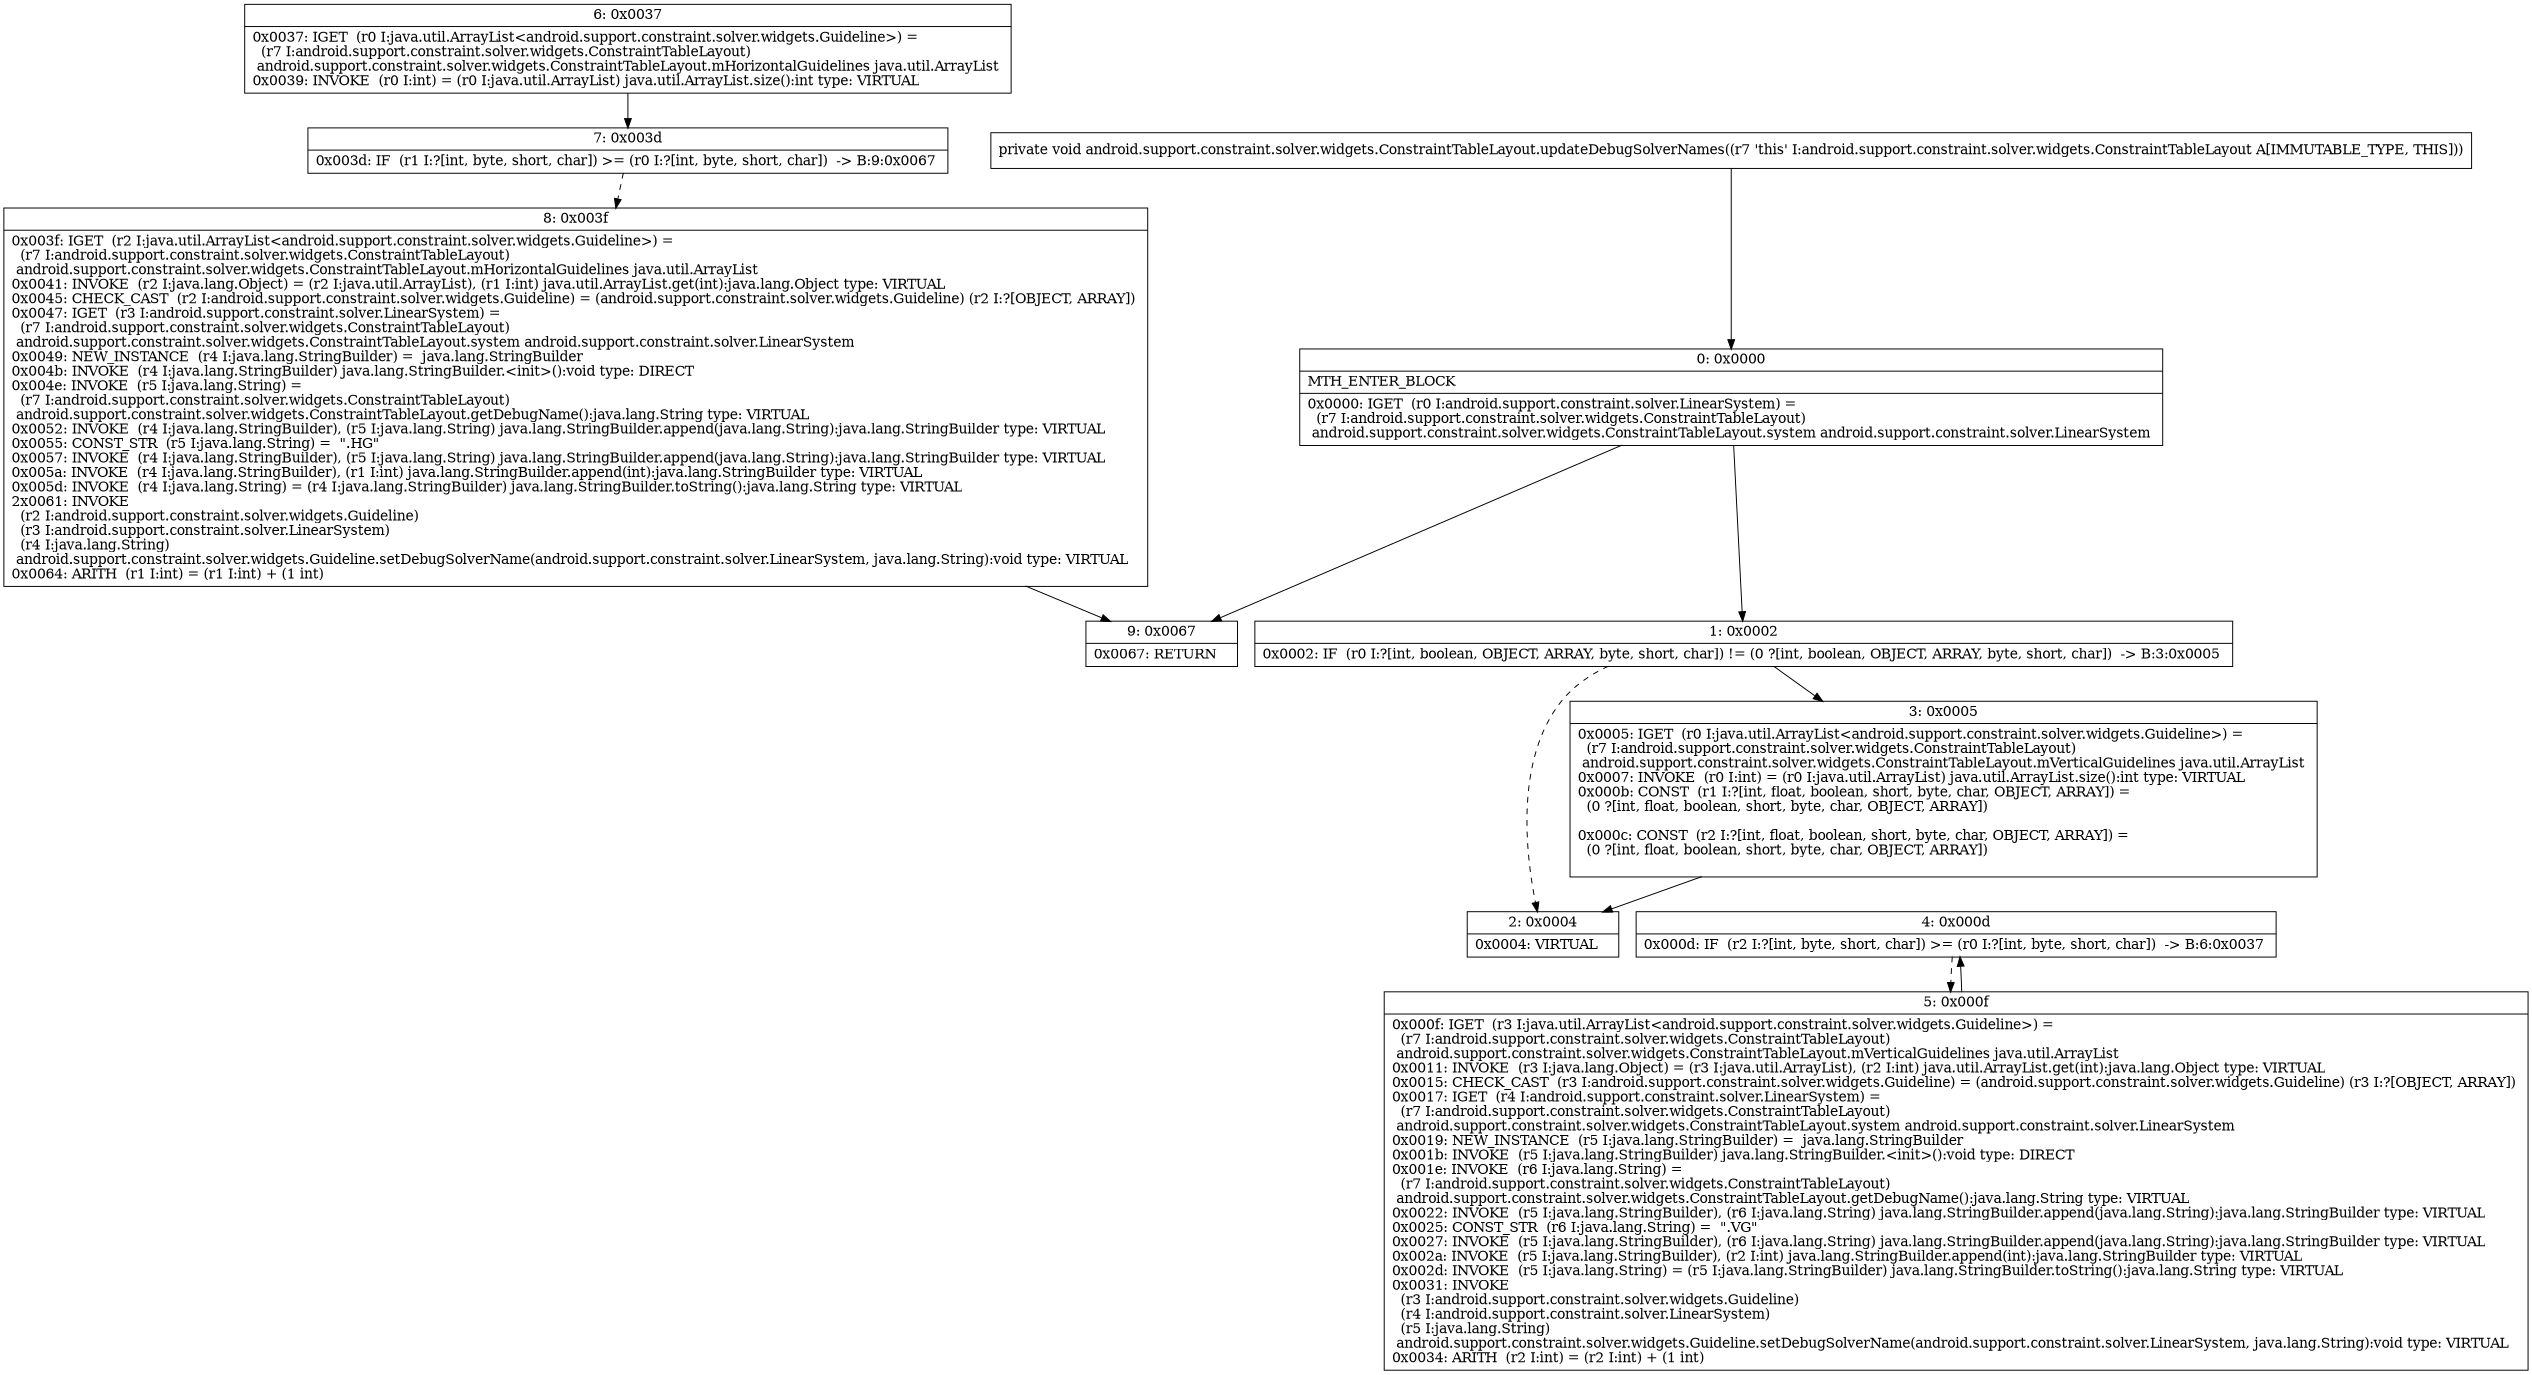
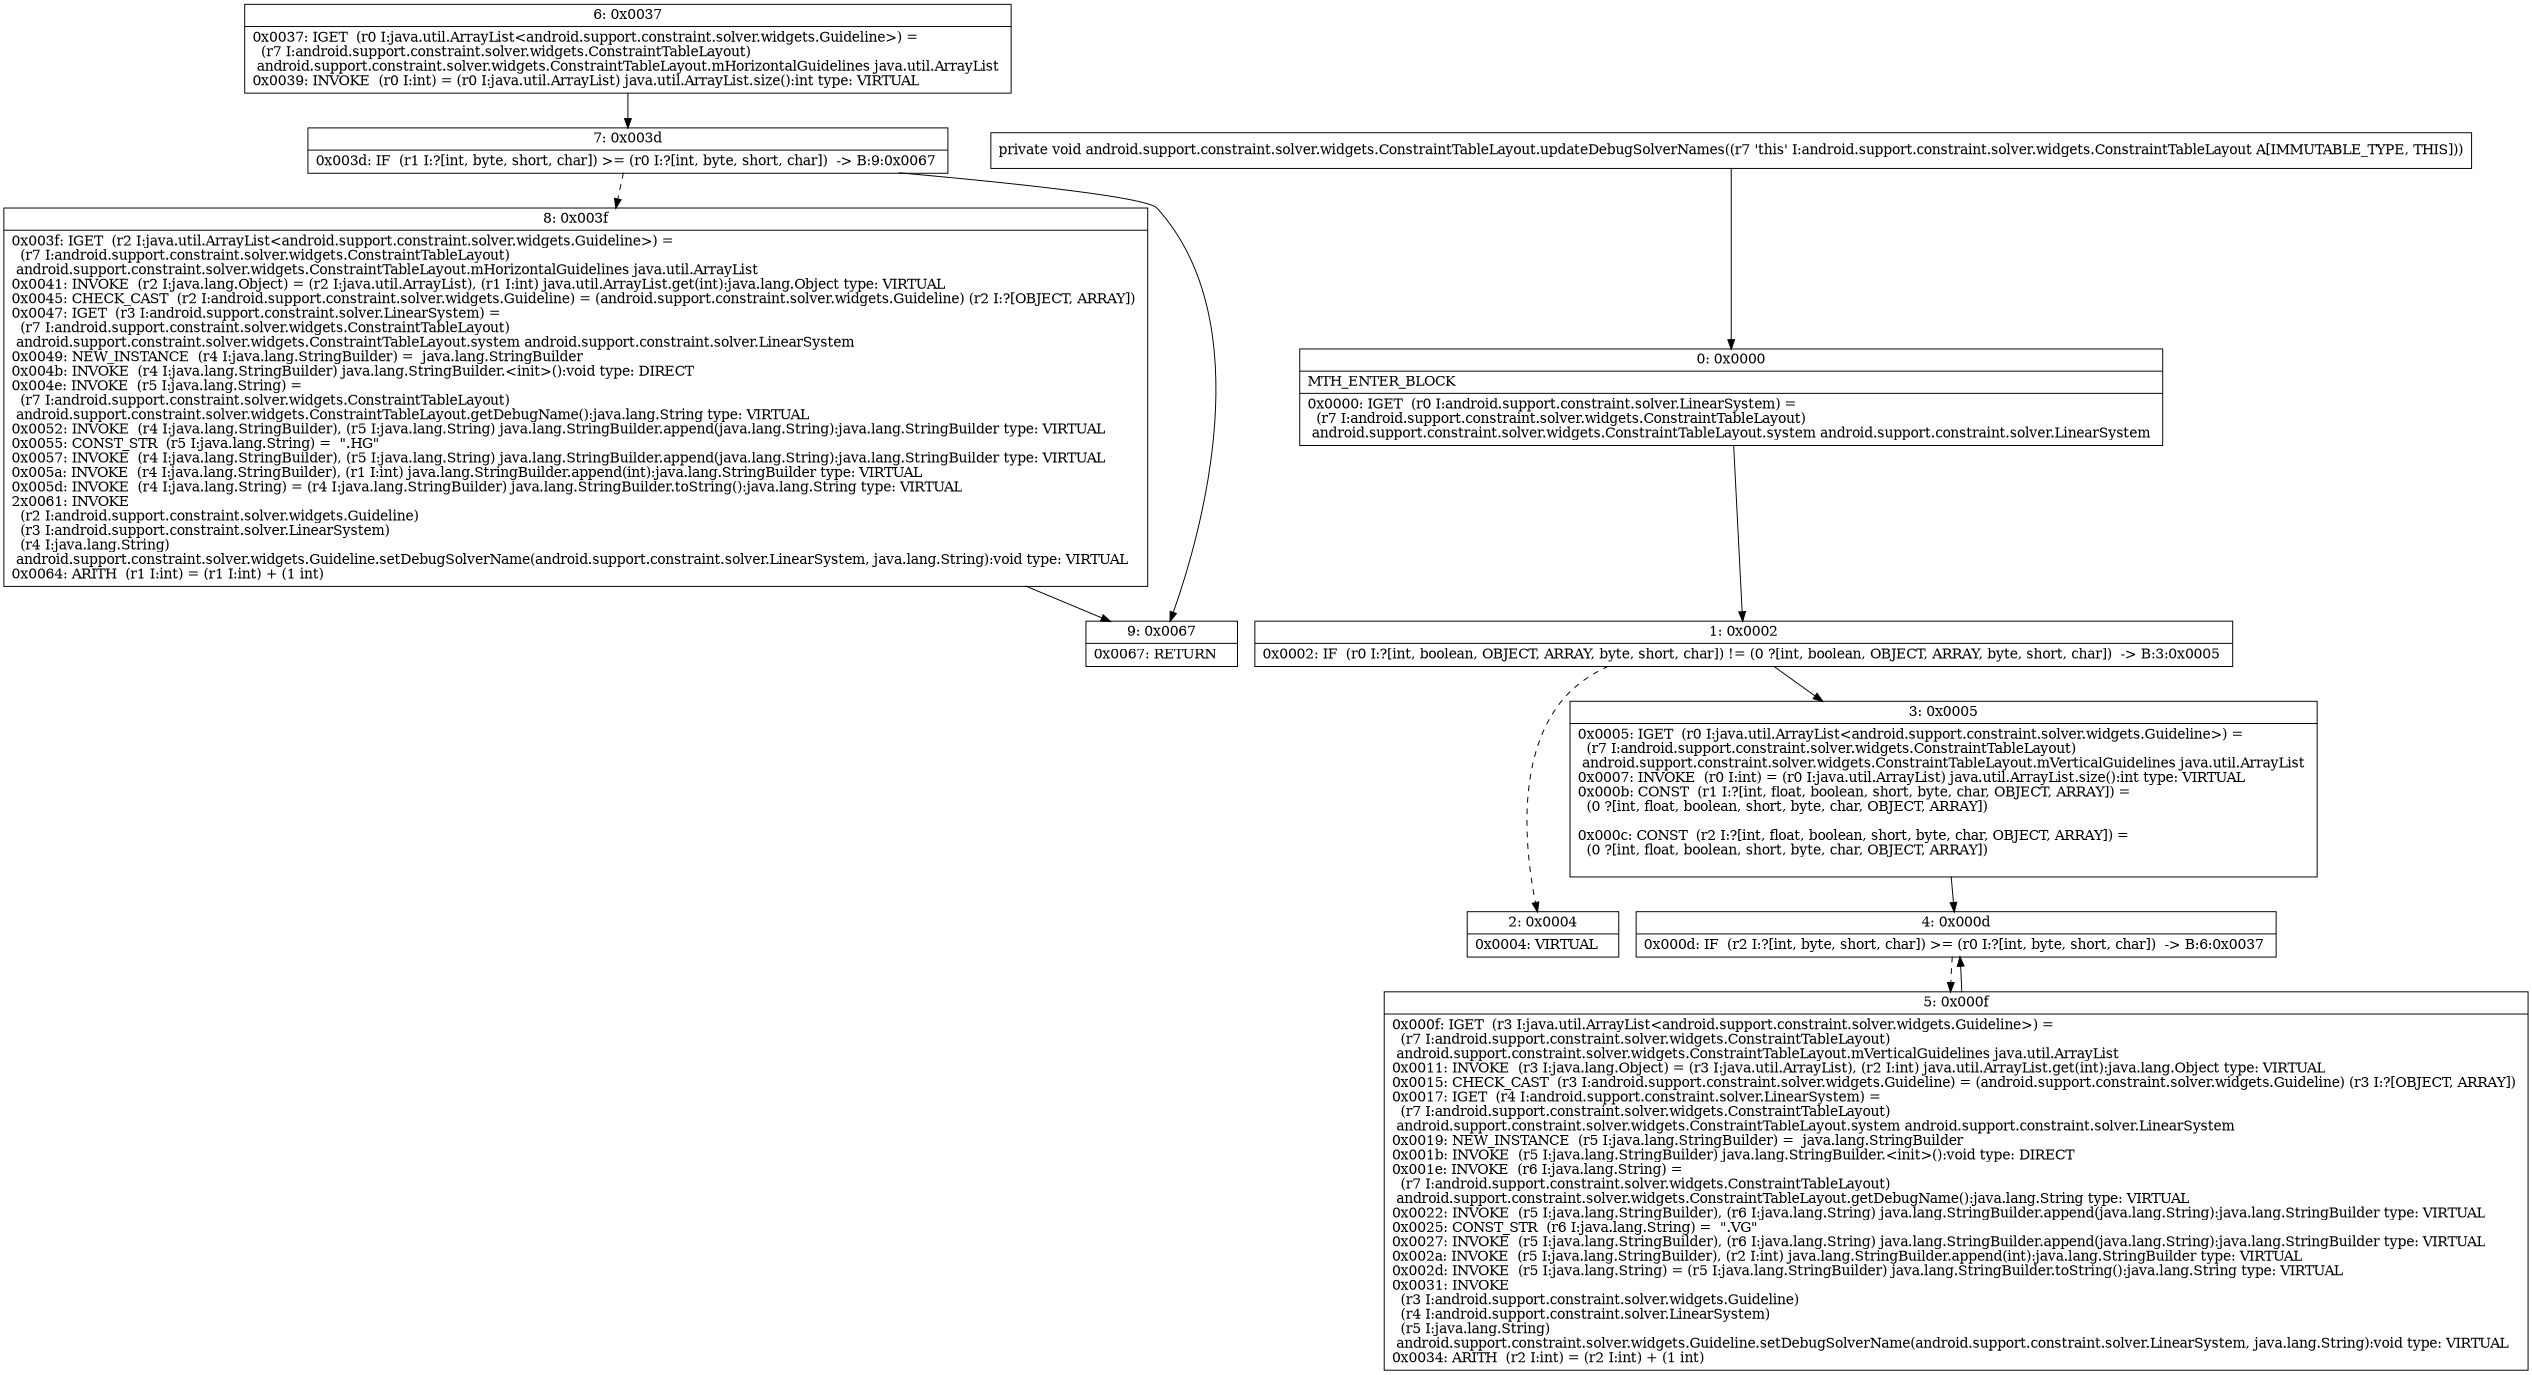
(1421, 531) -> (1197, 278)
(1657, 893) -> (1952, 890)
